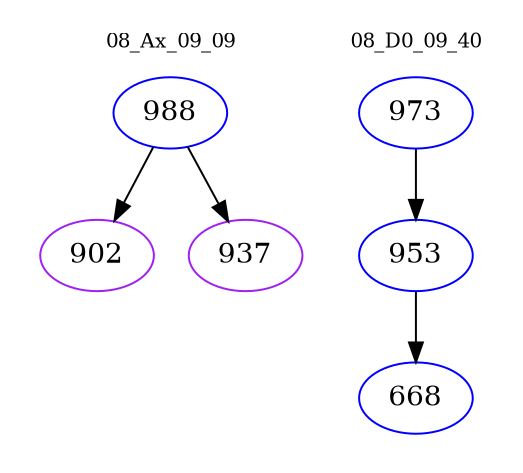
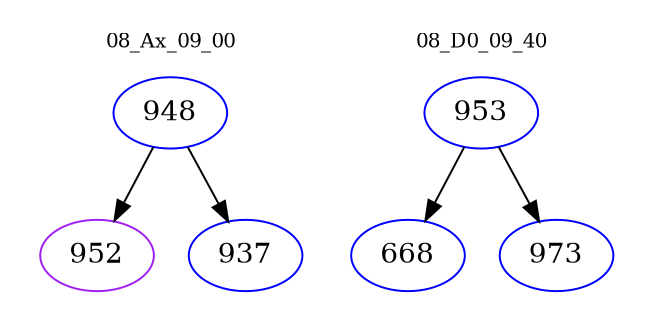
(171, 43) -> (171, 43)
(170, 113) -> (170, 113)
(416, 174) -> (514, 175)
(97, 255) -> (97, 255)
(246, 255) -> (246, 255)
